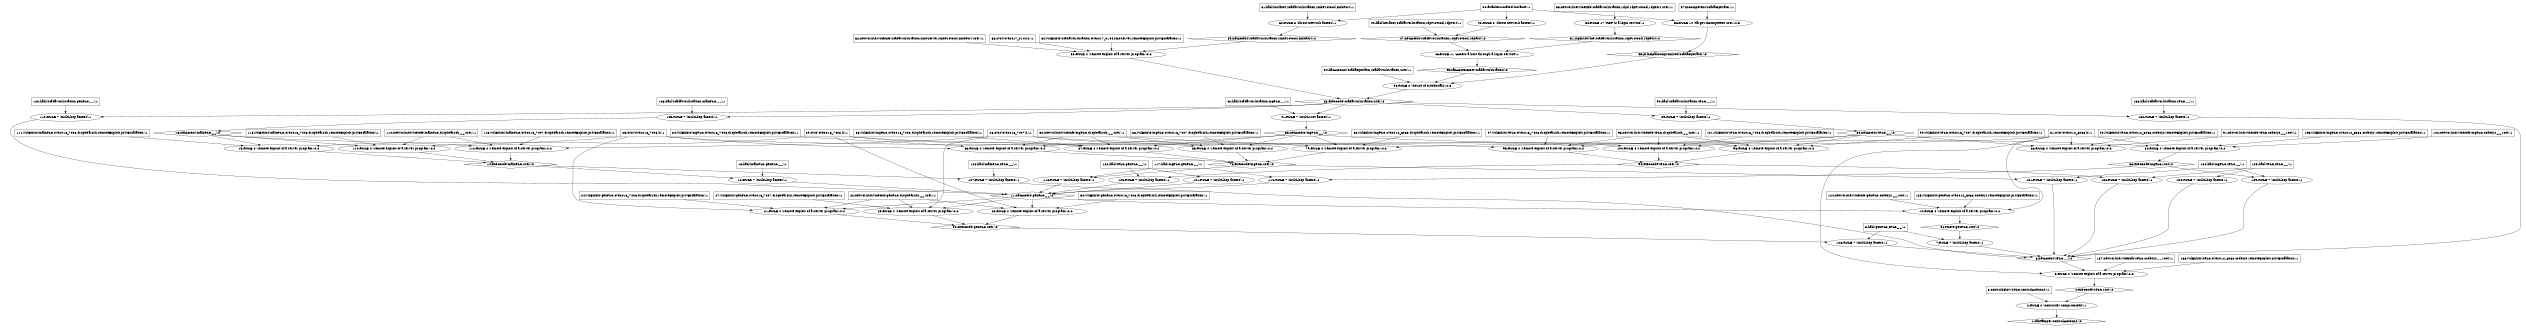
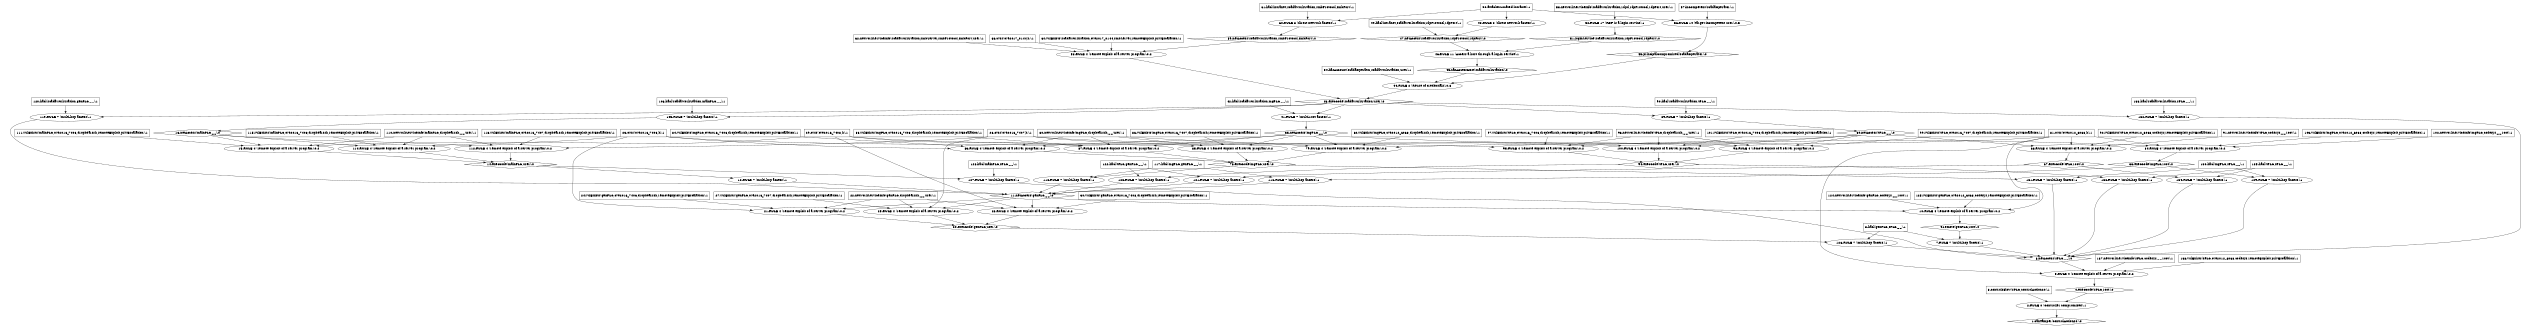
none -> (363, 140)
(762, 164) -> none
none -> (2064, 164)
